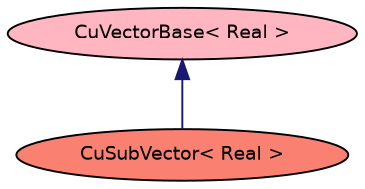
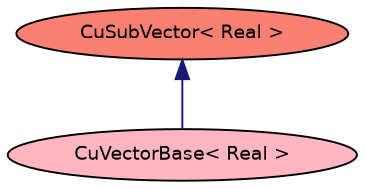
(182, 104) -> (182, 104)
